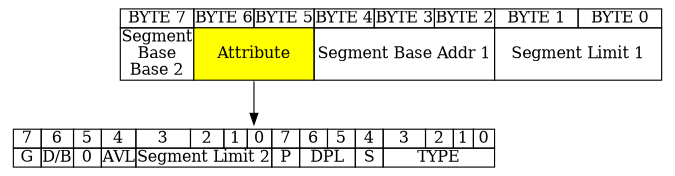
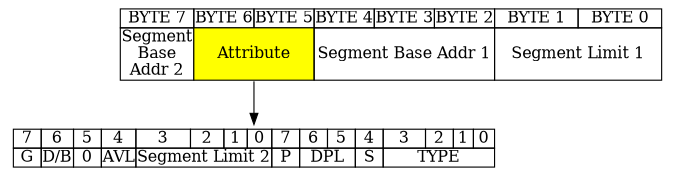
(157, 70) -> (157, 70)
